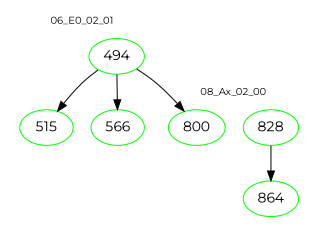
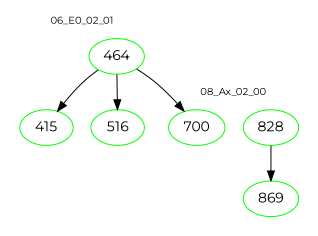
(117, 56) -> (117, 56)
(46, 128) -> (46, 128)
(118, 128) -> (118, 128)
(197, 128) -> (197, 128)
(271, 199) -> (271, 199)
